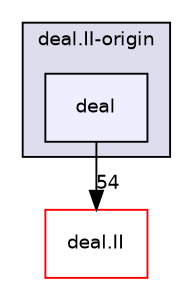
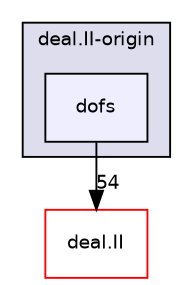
(96, 108) -> (96, 108)
